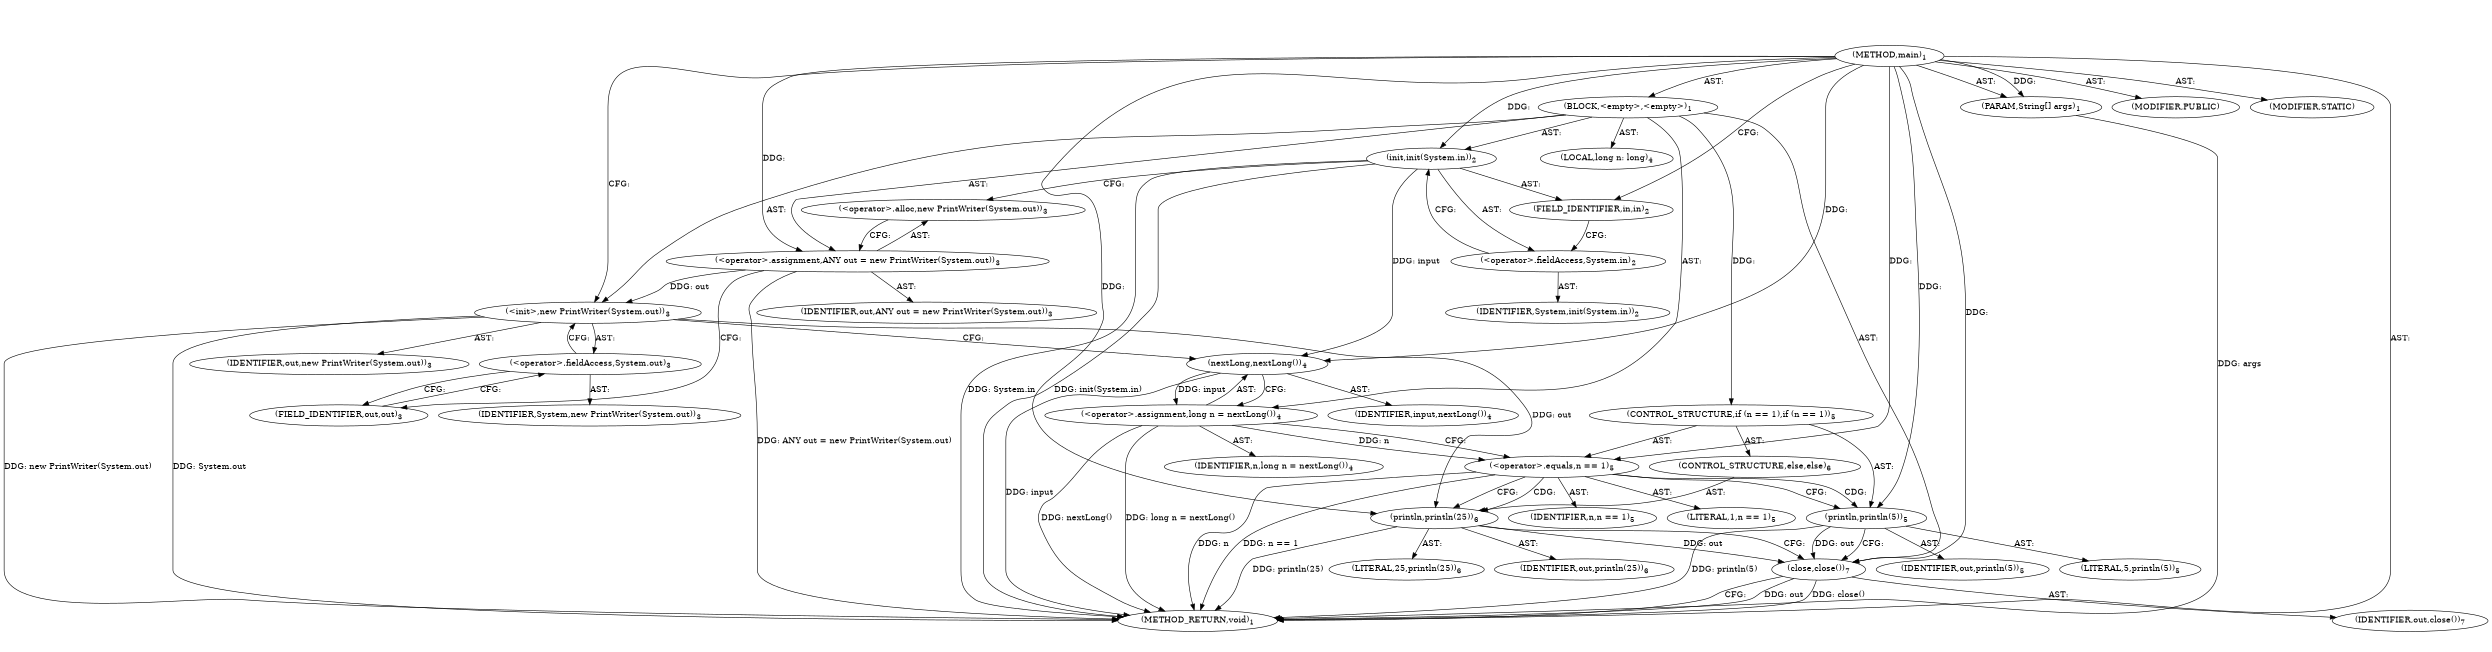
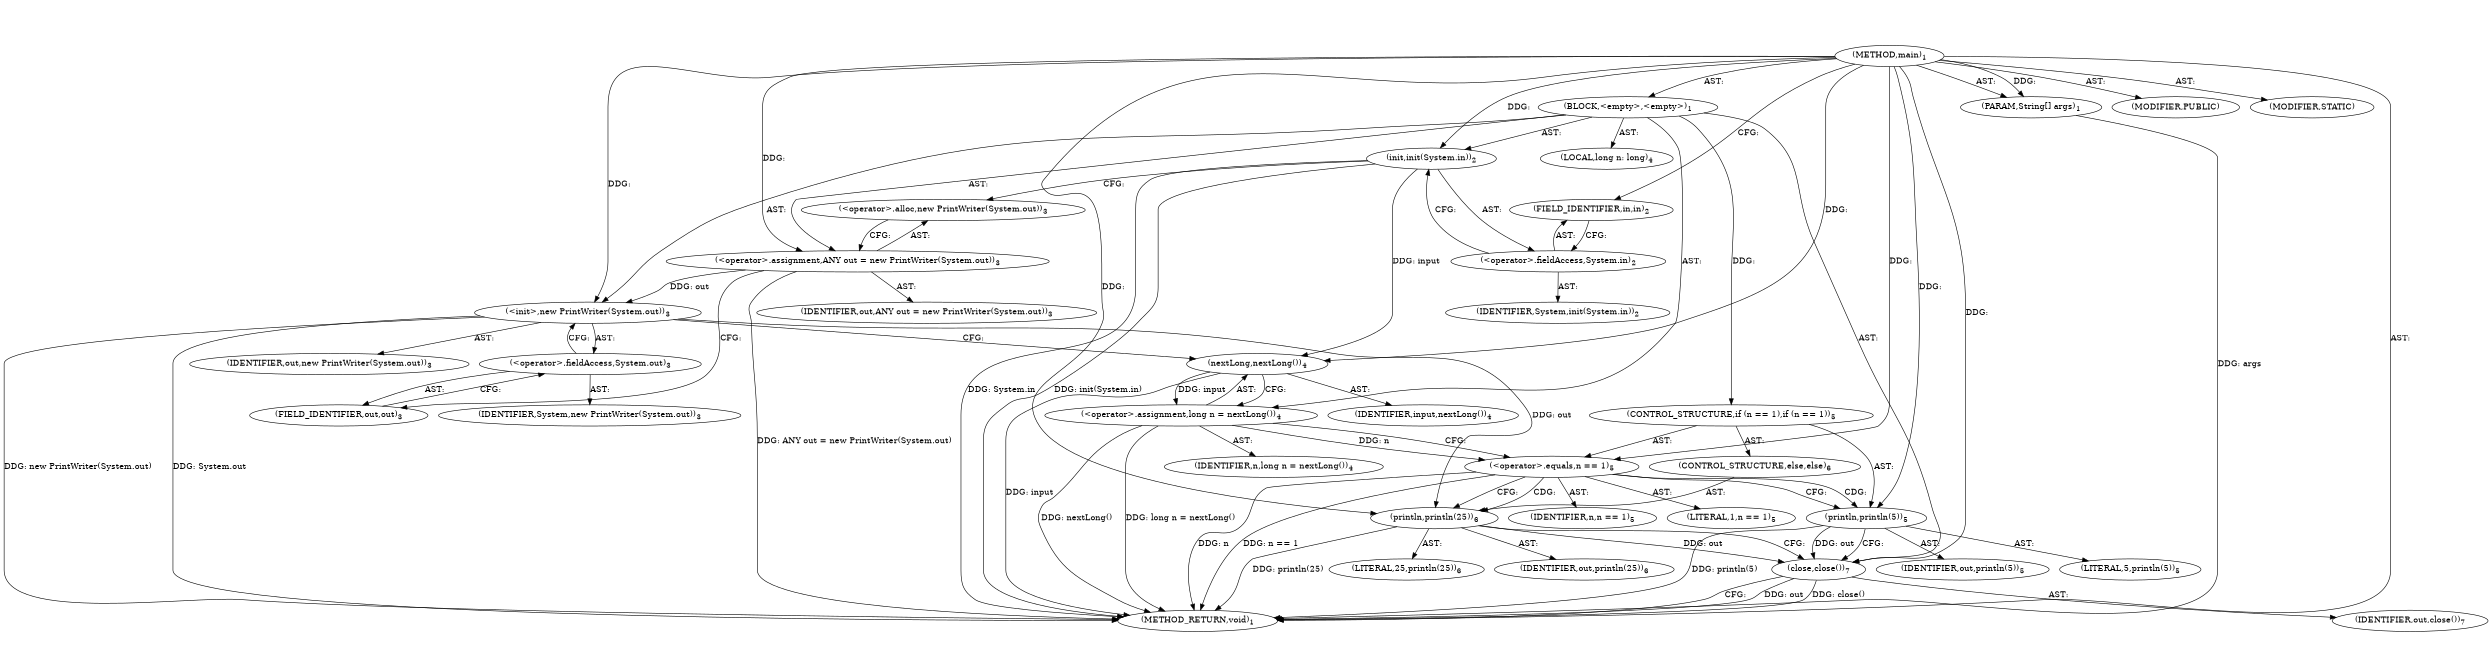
(1508, 183) -> (1554, 236)
(621, 184) -> (621, 184)
(436, 390) -> (436, 390)
